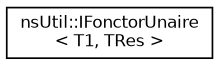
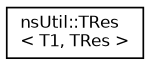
(110, 33) -> (75, 33)
